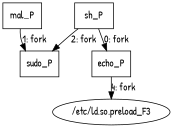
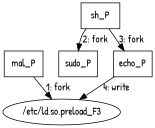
(21, 37) -> (40, 85)
(117, 40) -> (132, 40)
(124, 88) -> (117, 88)
